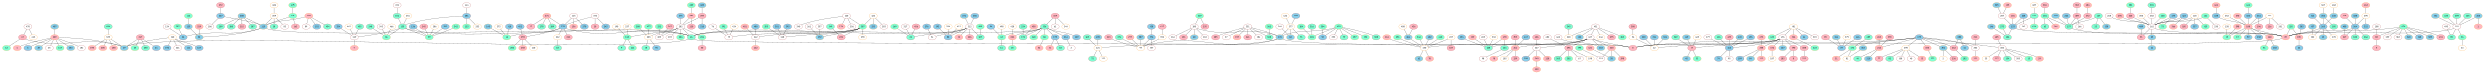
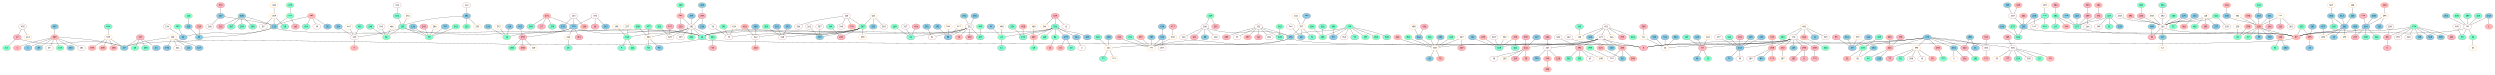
none -> (2098, 27)
(2152, 48) -> (2163, 48)
(1494, 53) -> (1510, 53)
(1740, 59) -> (1751, 59)
